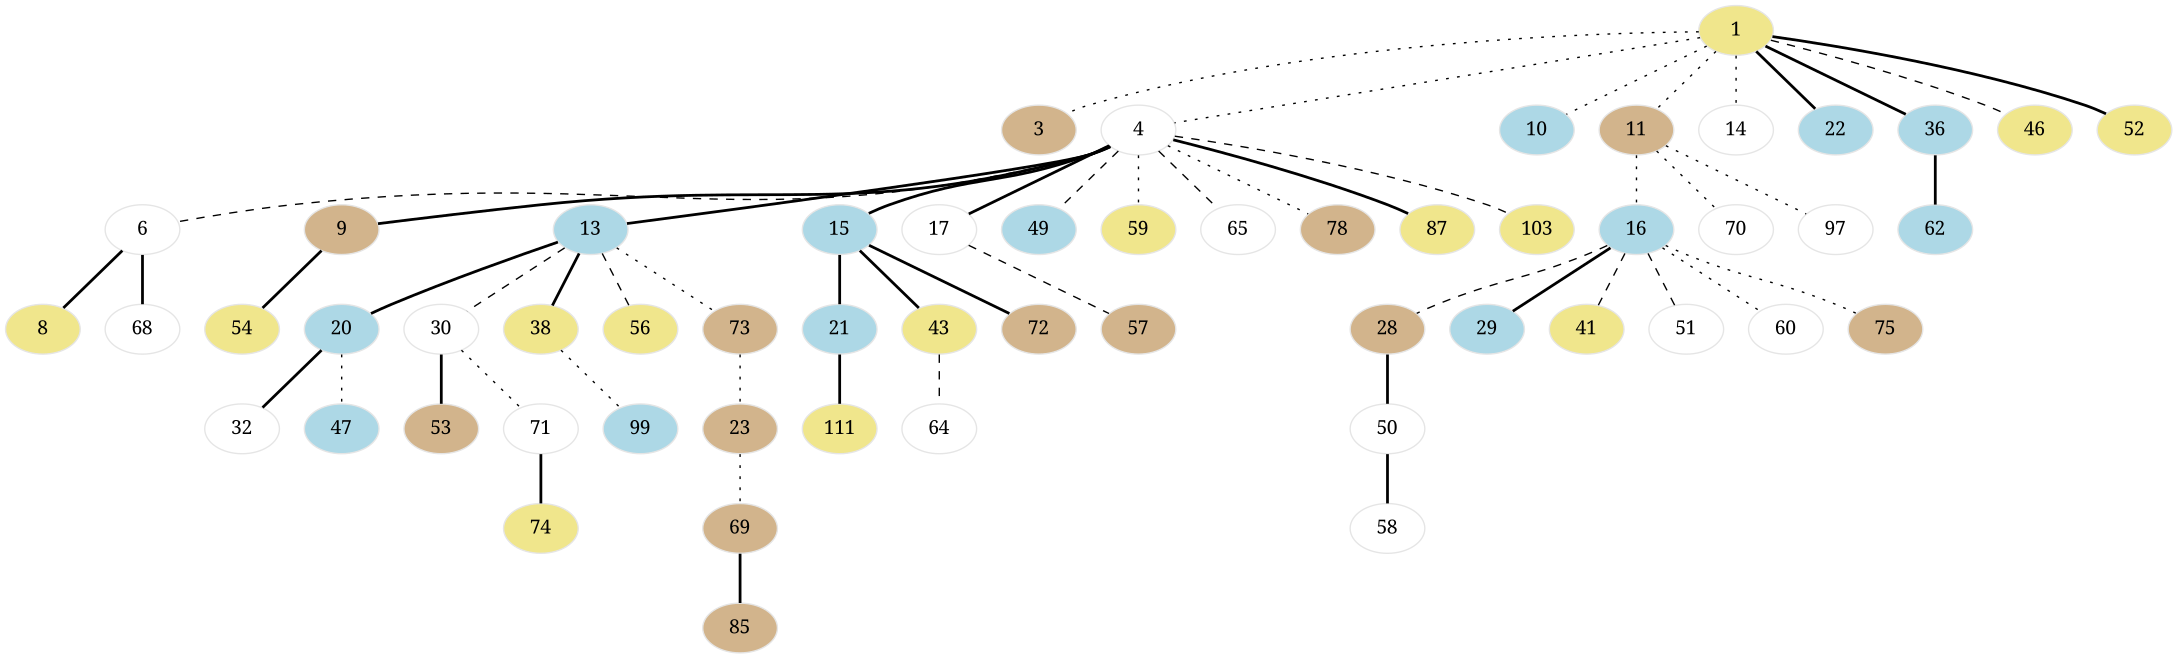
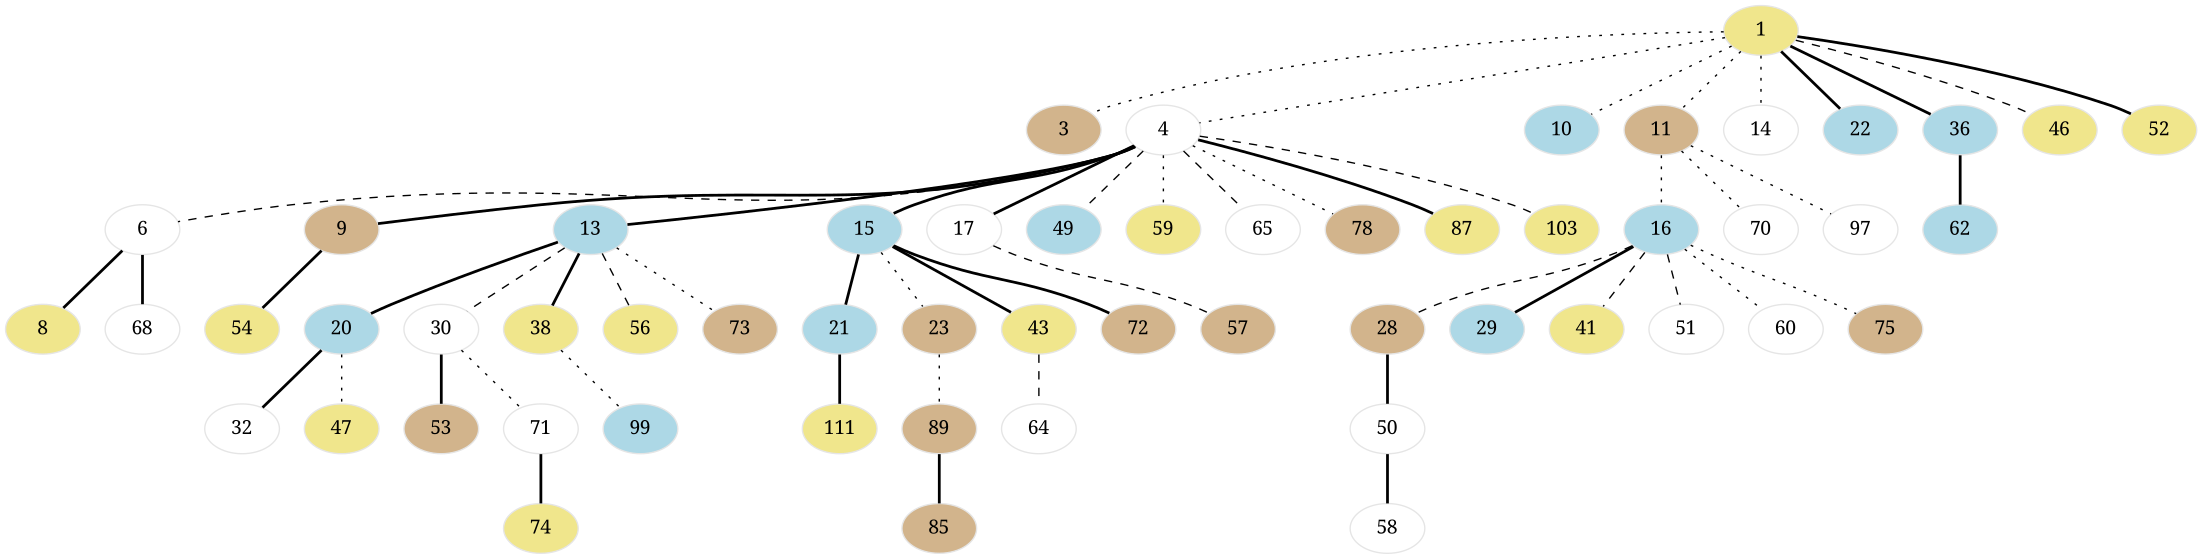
(740, 379) -> (902, 279)
(342, 429) -> (342, 429)
(740, 528) -> (939, 429)
